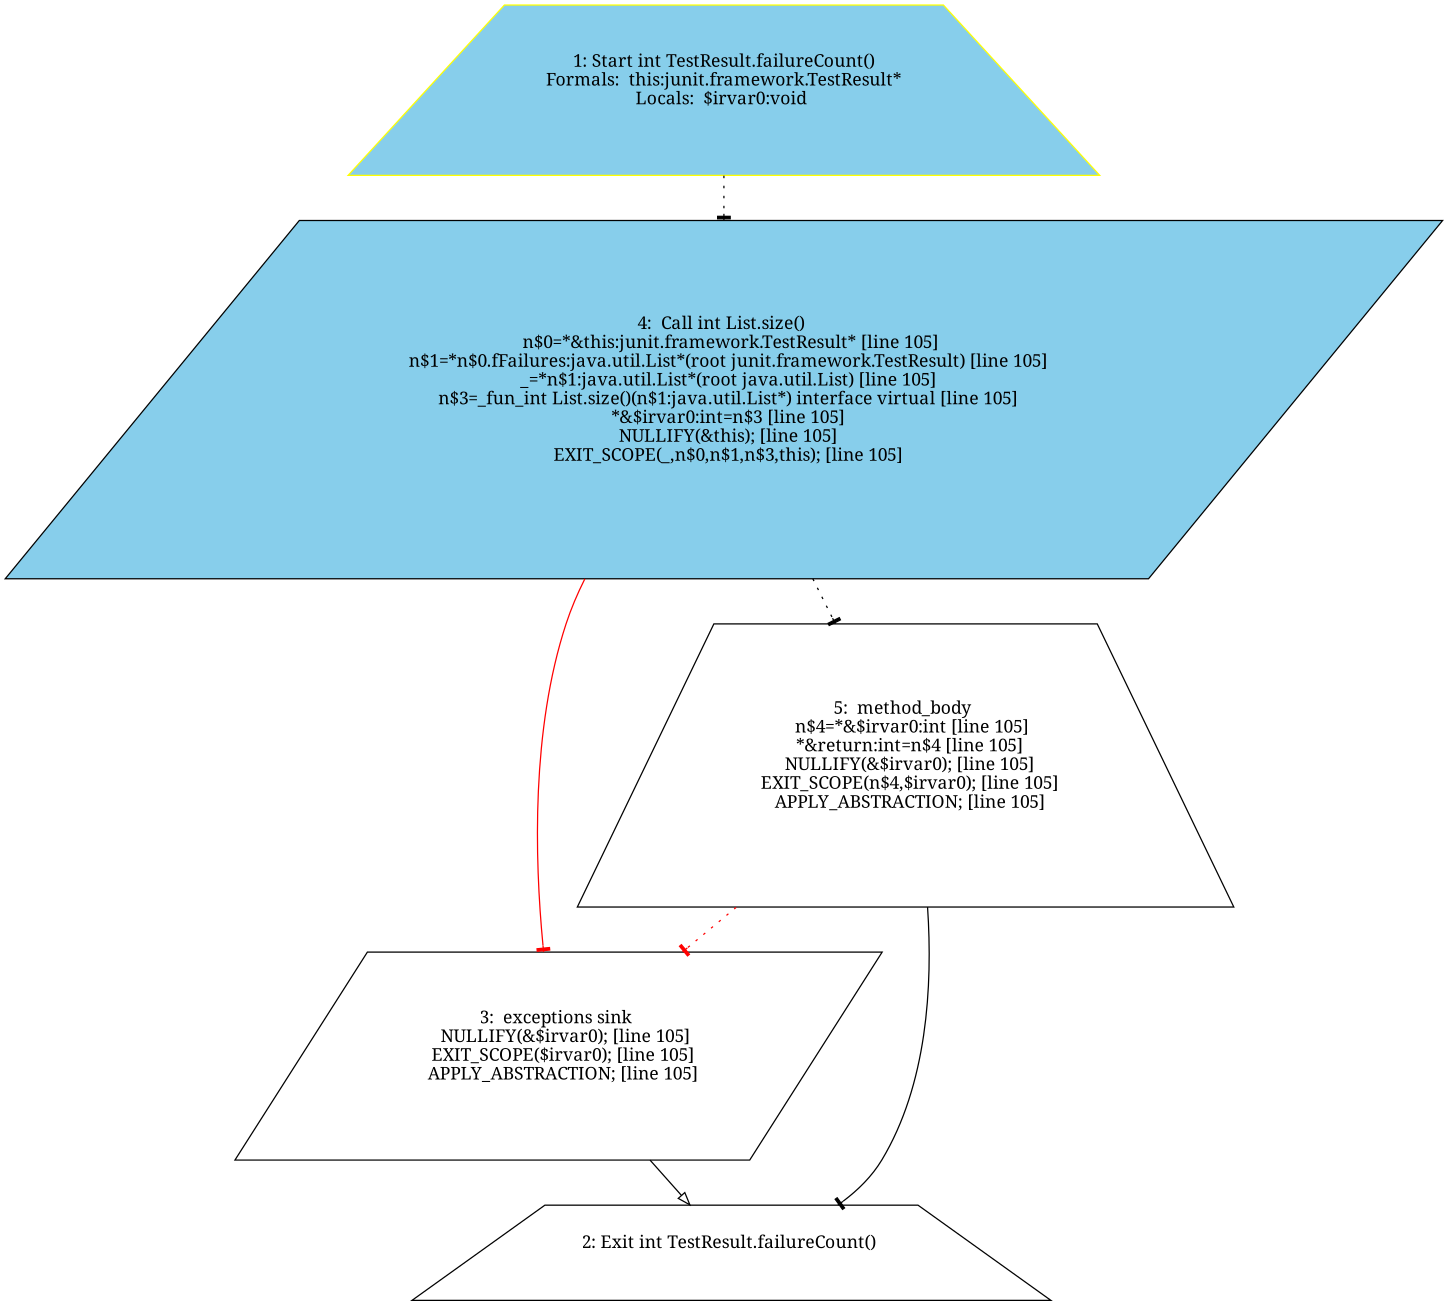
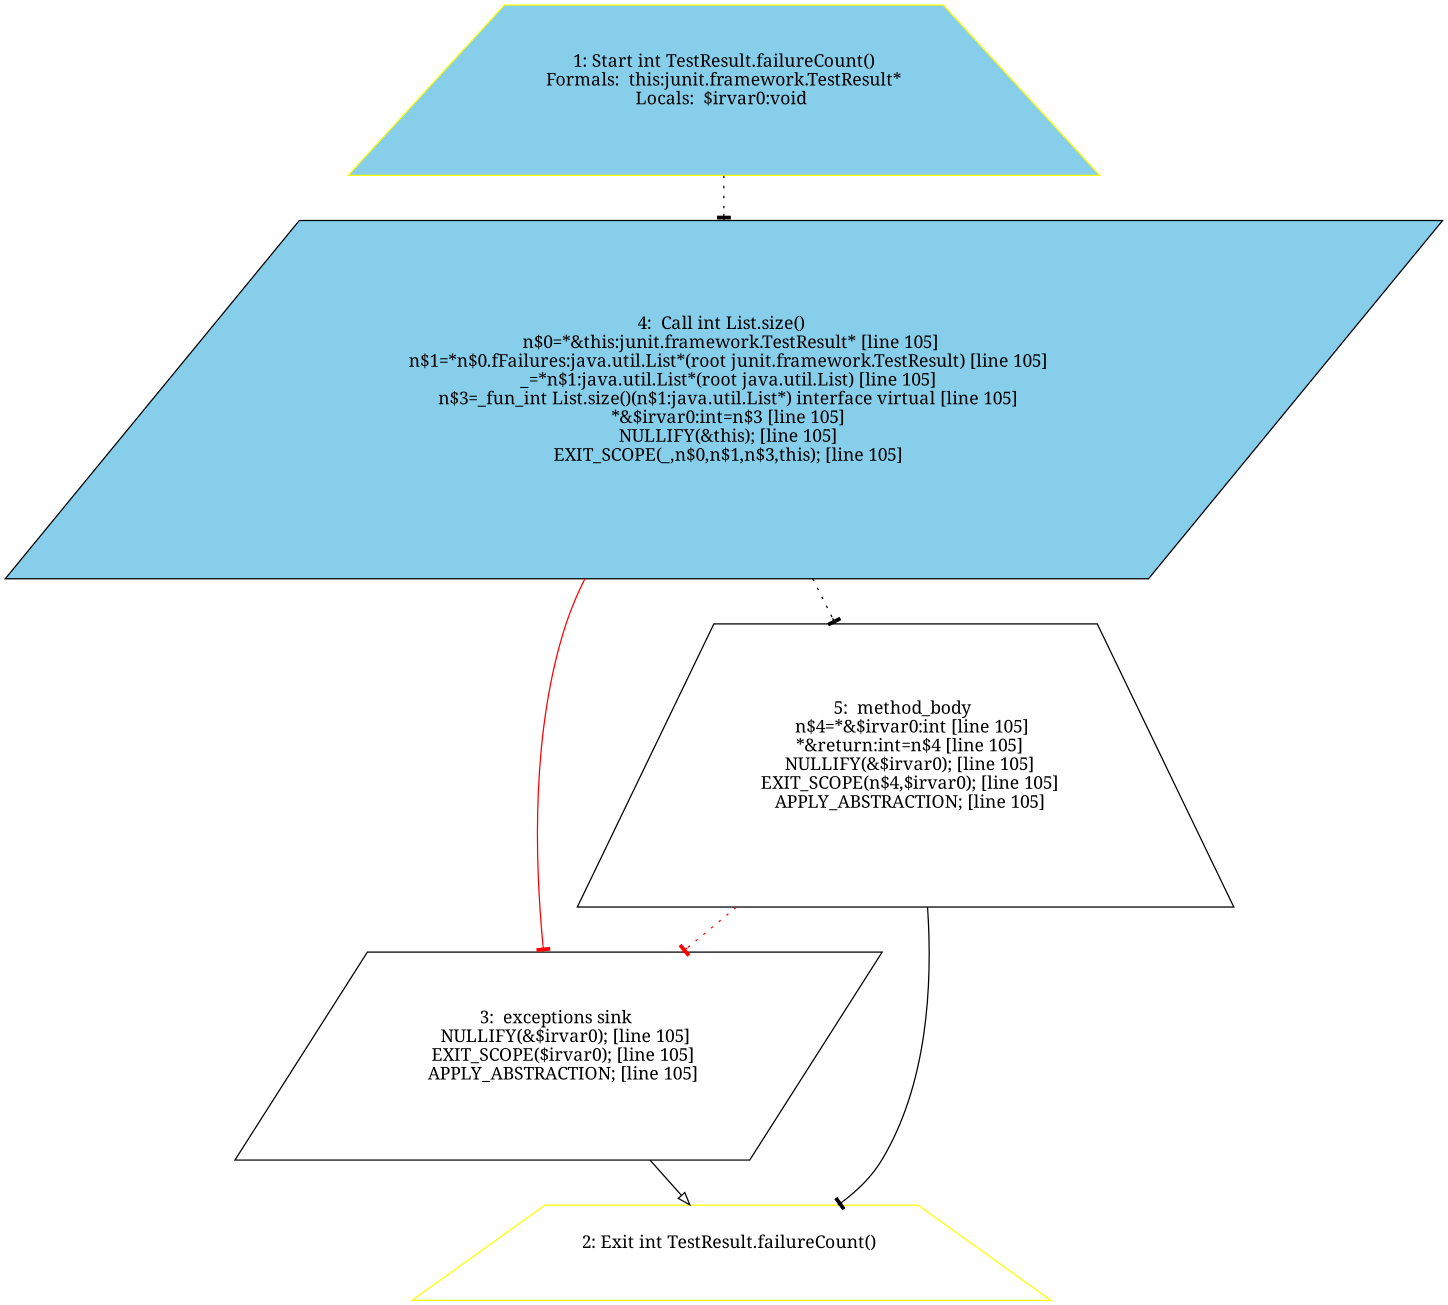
(731, 1253) -> (731, 1253)
